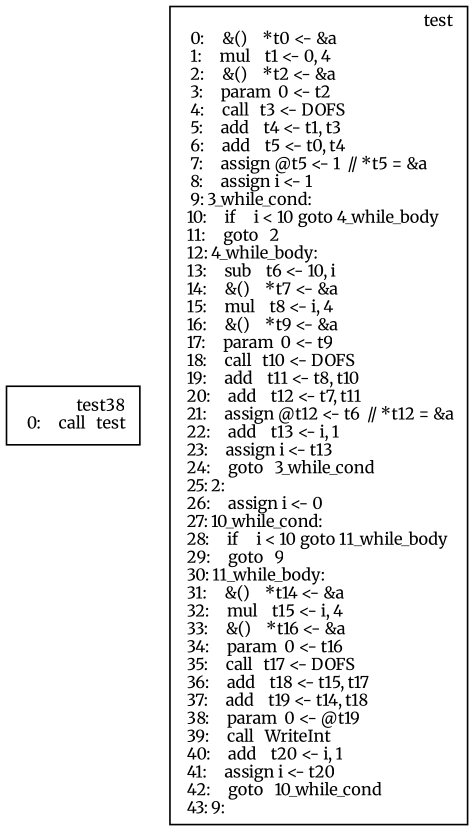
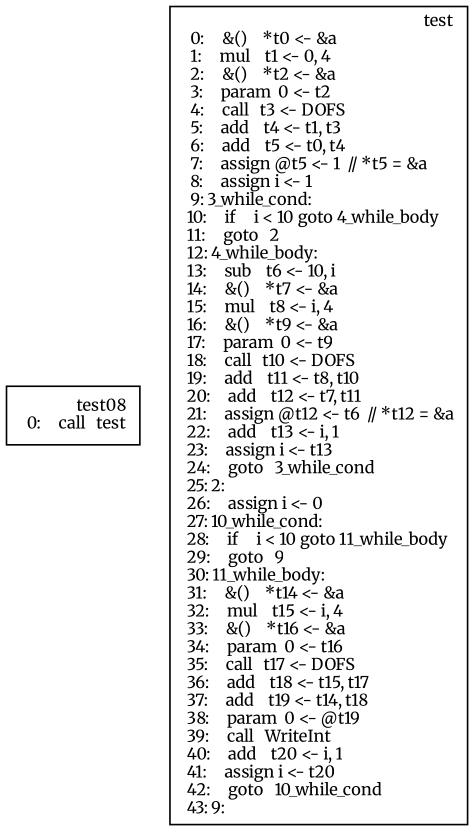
(73, 416) -> (73, 416)
